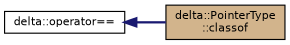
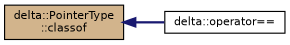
(151, 22) -> (150, 22)
